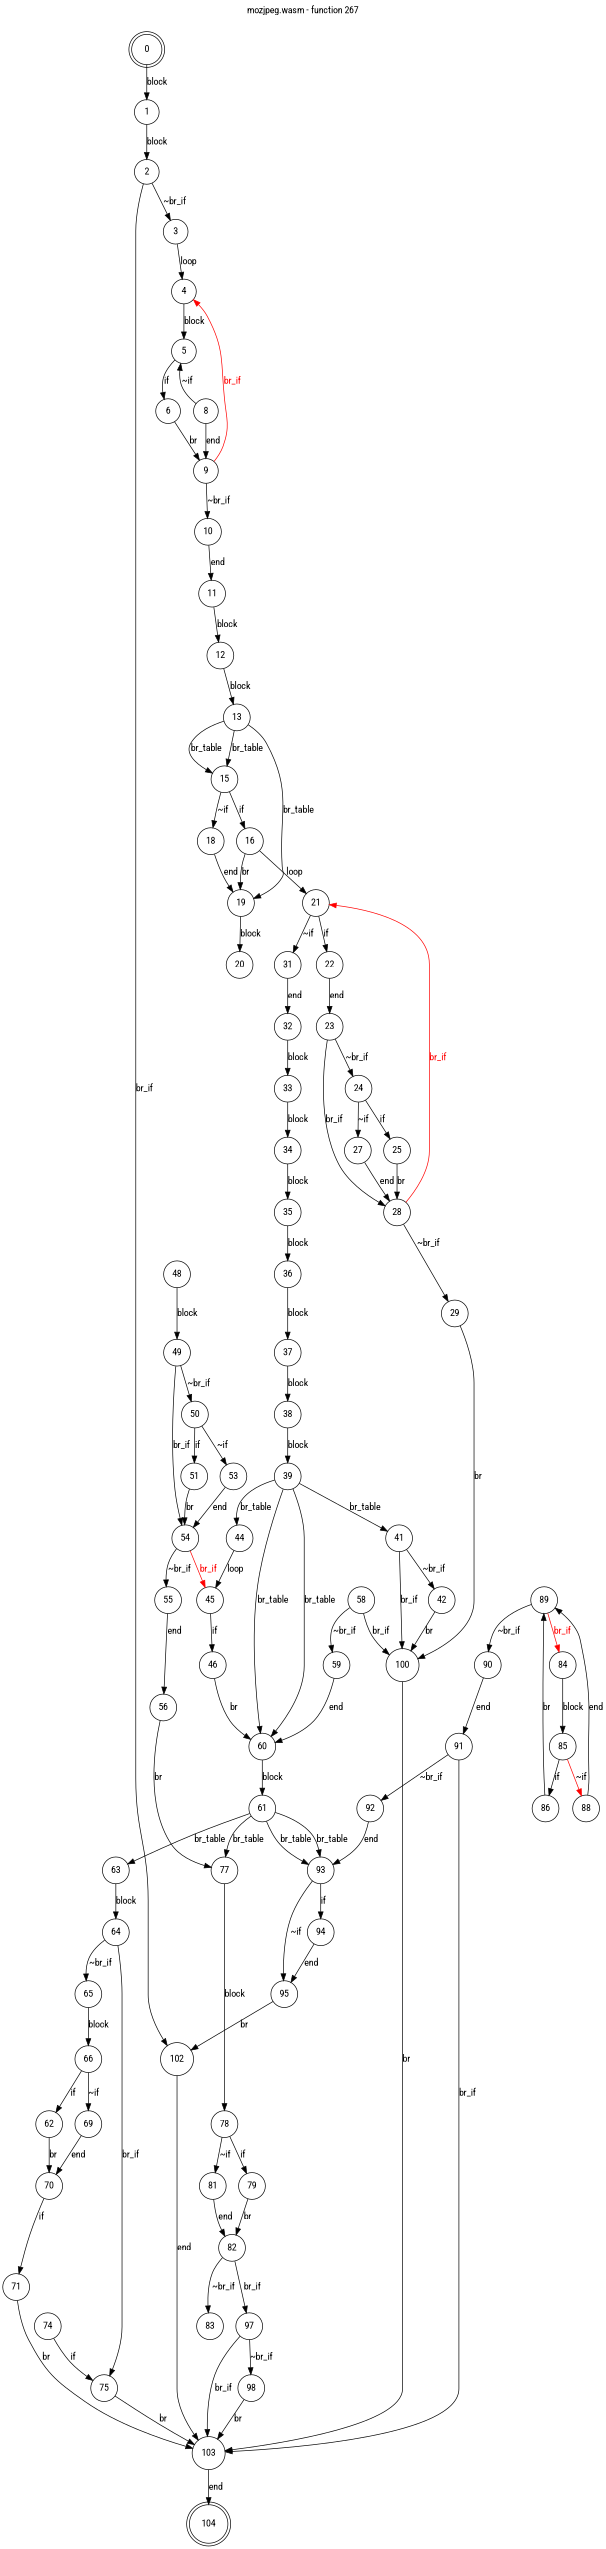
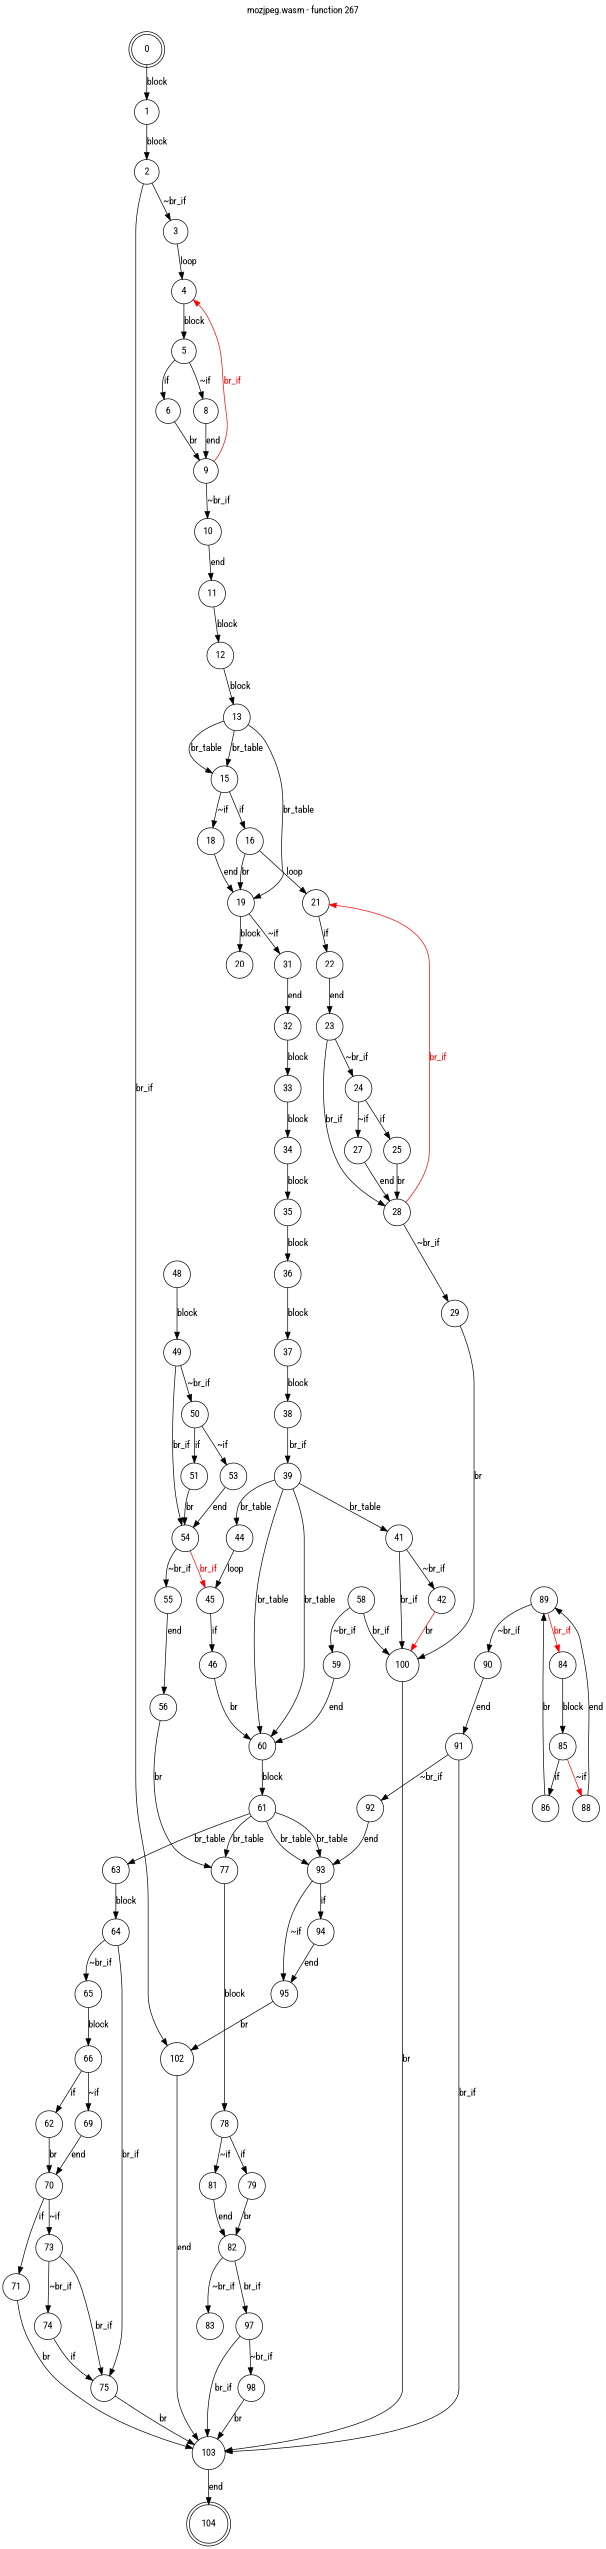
(183, 389) -> (196, 377)
(303, 931) -> (263, 931)
(298, 1445) -> (298, 1445)
(425, 1628) -> (425, 1628)
none -> (49, 2248)
